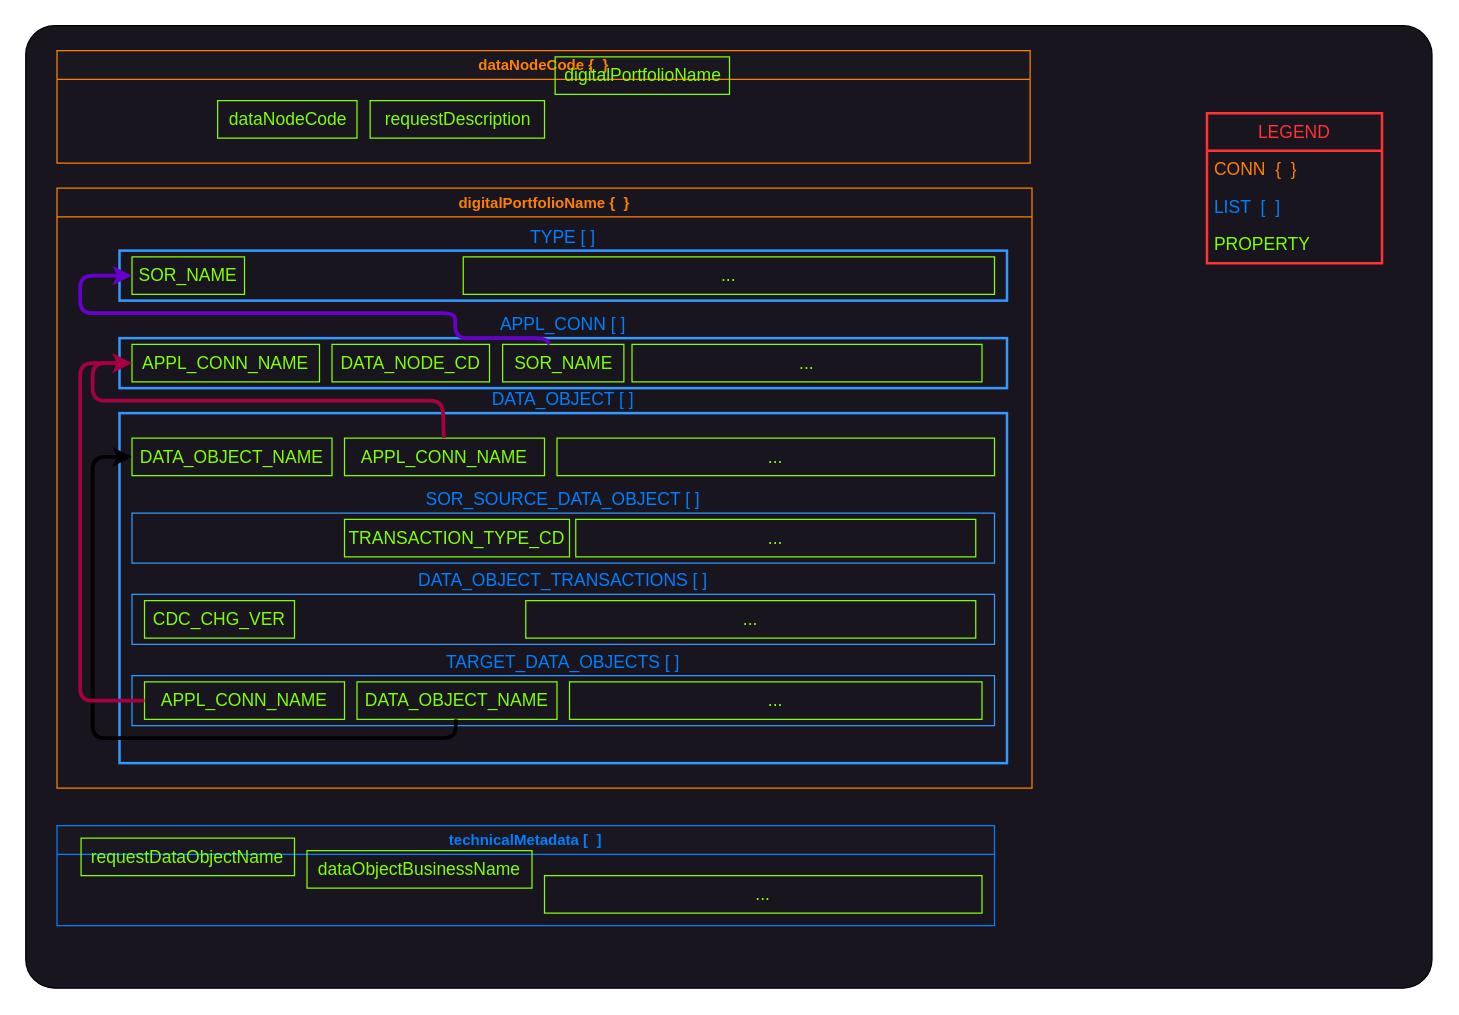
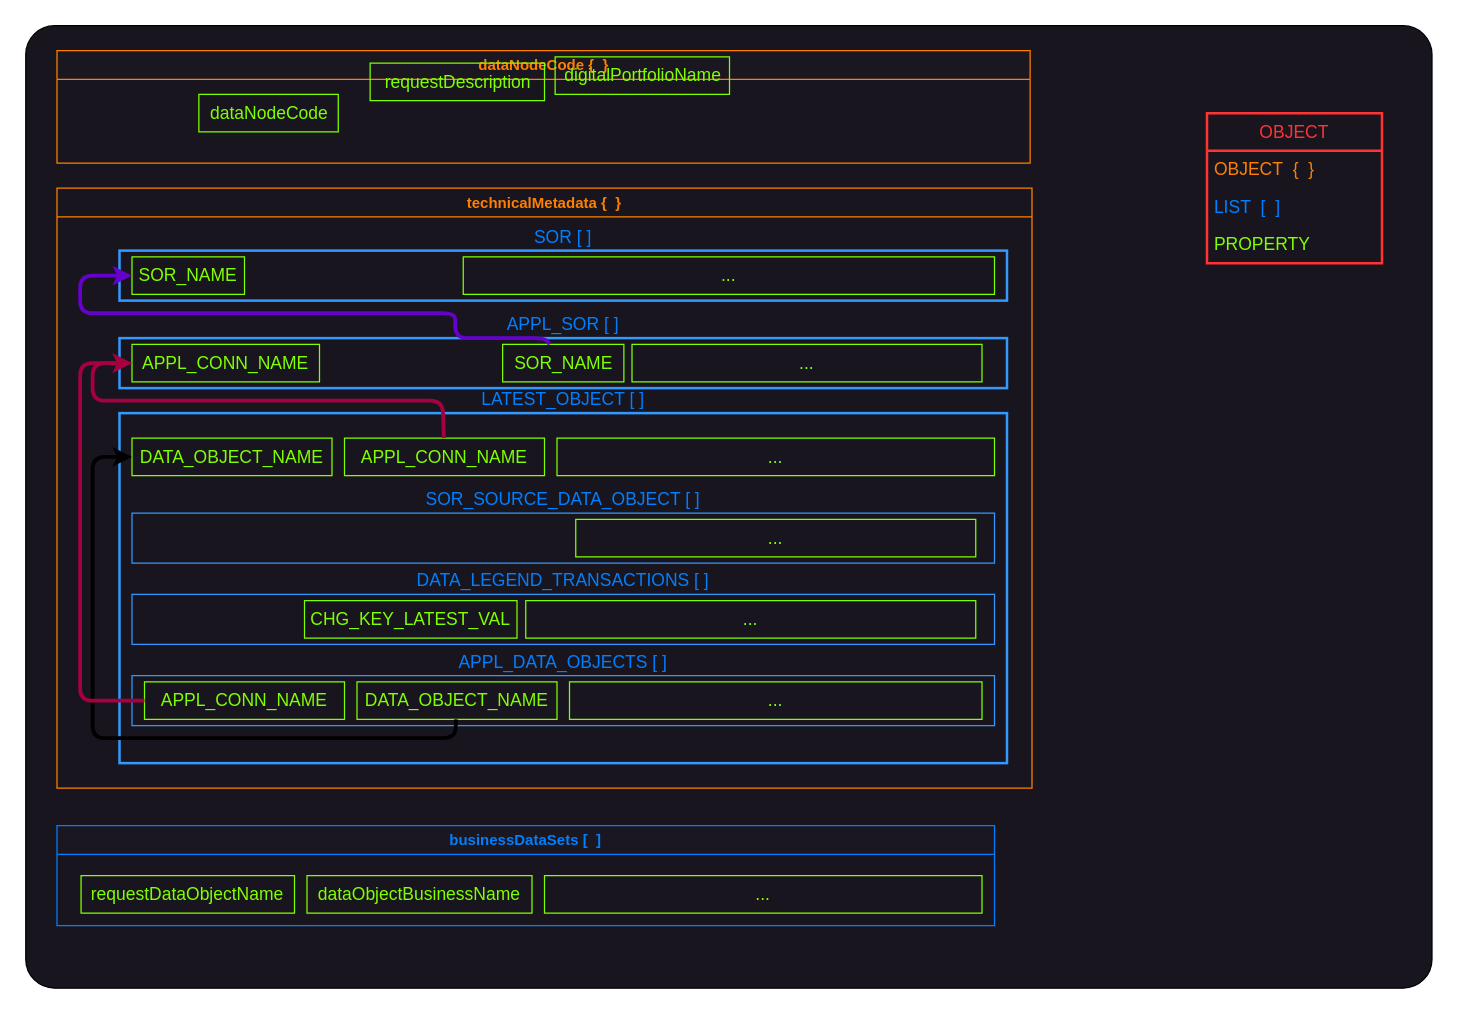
(287, 119) -> (268, 113)
(457, 119) -> (457, 82)
(1294, 132) -> (1294, 132)
(1259, 169) -> (1269, 169)
(544, 203) -> (544, 203)
(563, 236) -> (563, 236)
(563, 324) -> (563, 324)
(411, 363) -> none
(563, 399) -> (563, 399)
(457, 538) -> none
(563, 580) -> (563, 580)
(219, 619) -> none
none -> (411, 619)
(563, 661) -> (563, 661)
(526, 841) -> (526, 841)
(188, 857) -> (188, 894)
(419, 869) -> (419, 894)
